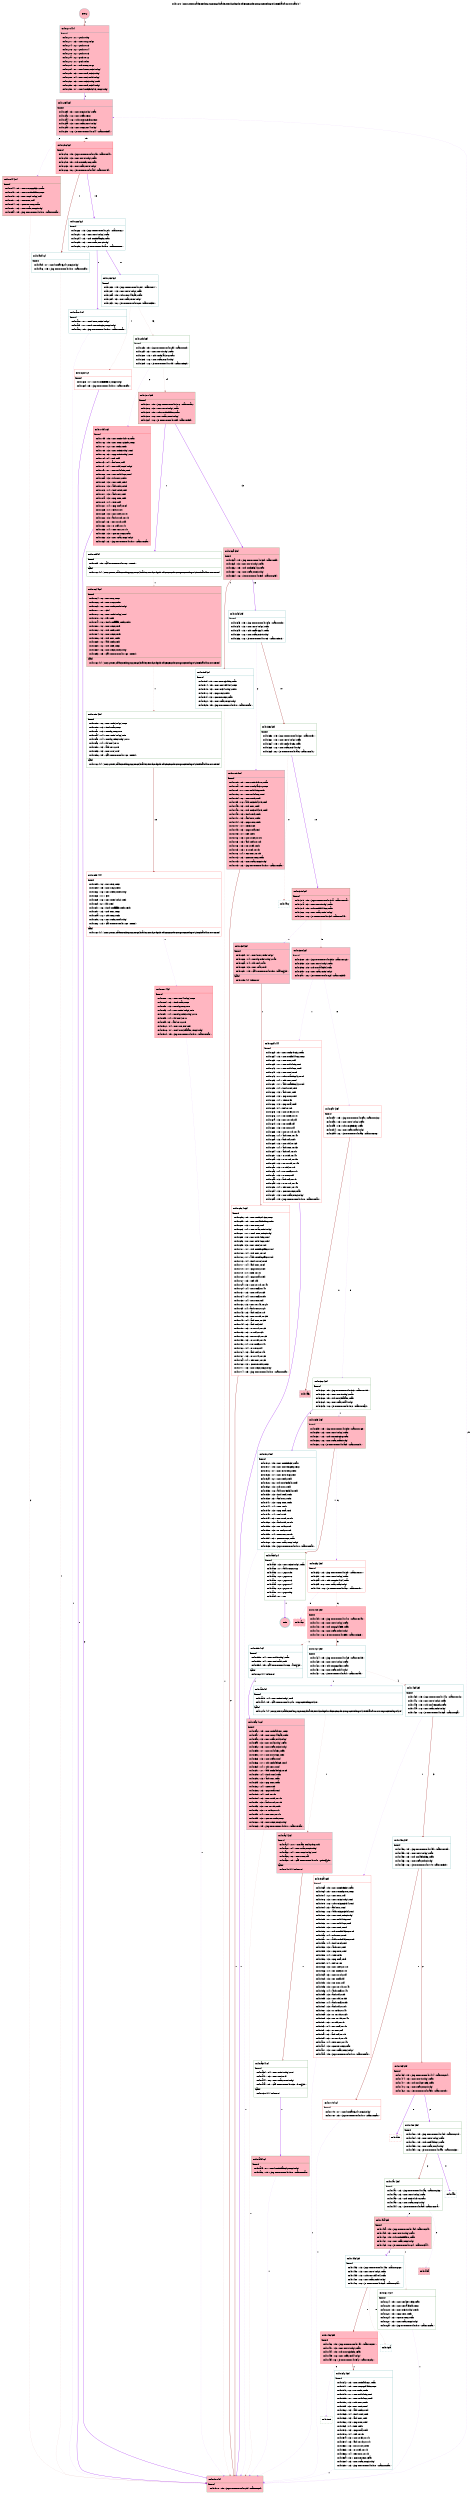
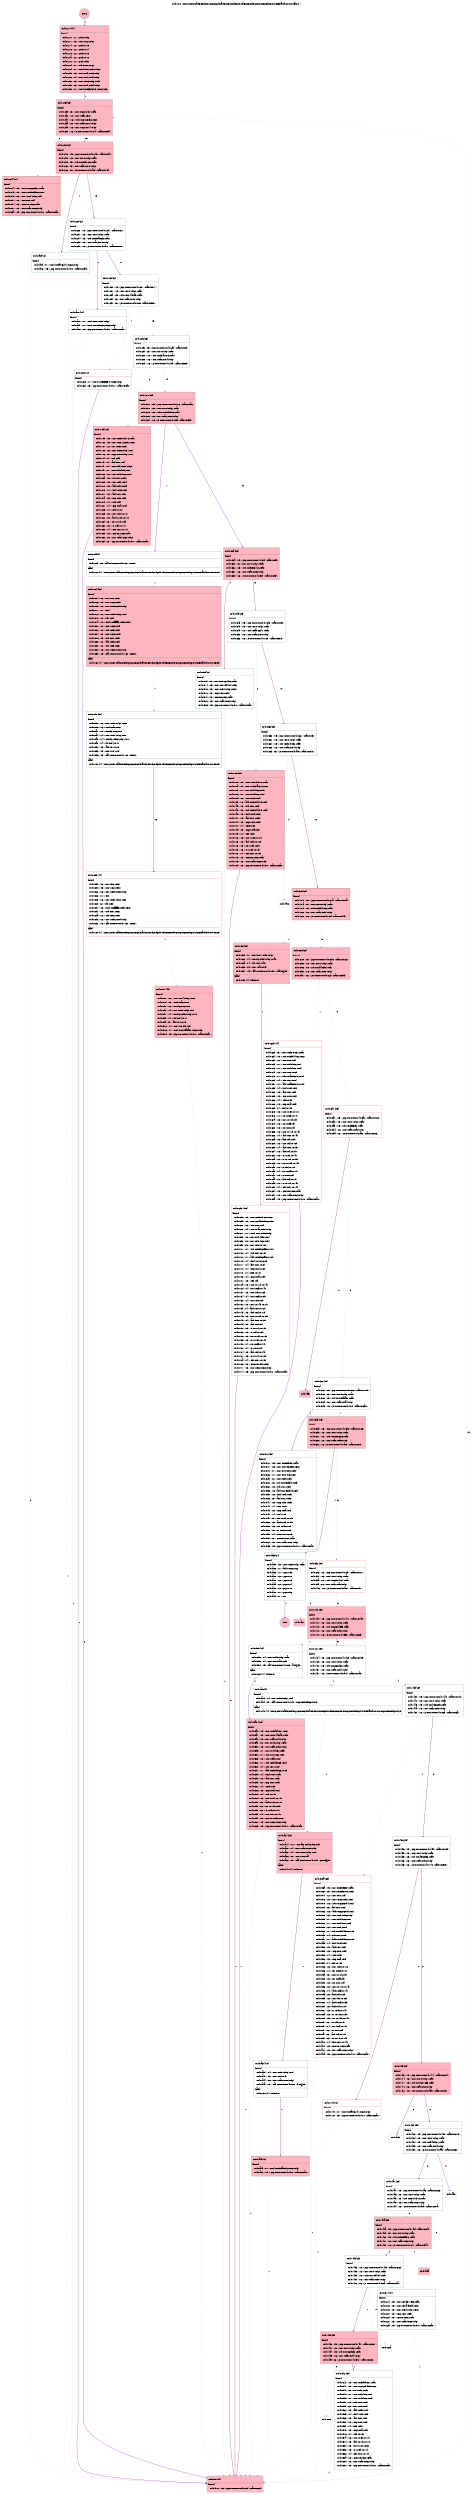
(305, 1009) -> (316, 1010)
(60, 1445) -> (67, 1426)
(405, 2269) -> (417, 2258)
